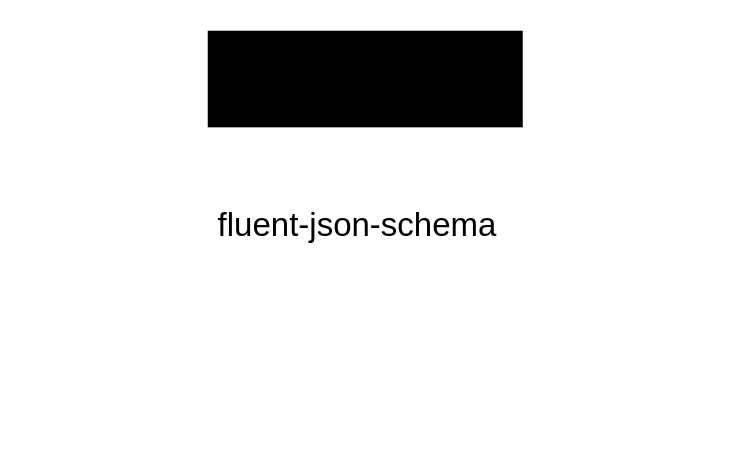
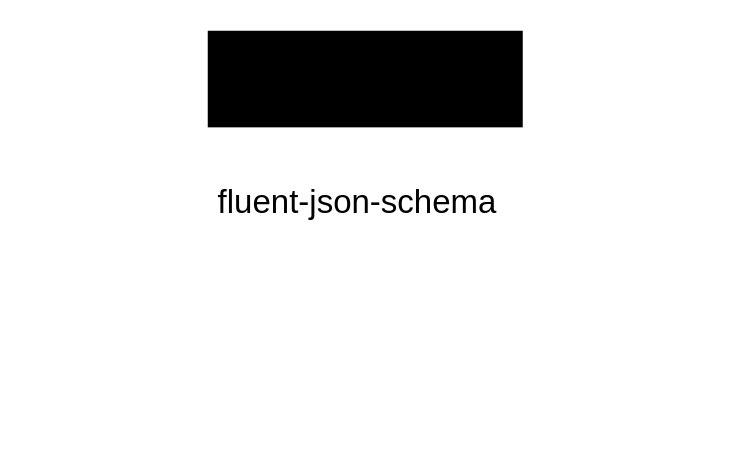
(358, 225) -> (358, 203)
